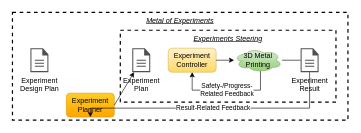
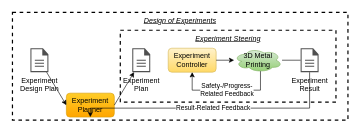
(180, 21) -> (180, 21)
(228, 39) -> (228, 39)
none -> (55, 87)
